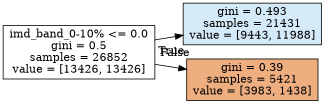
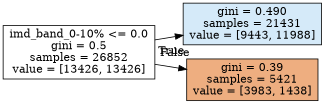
(252, 24) -> (252, 24)
